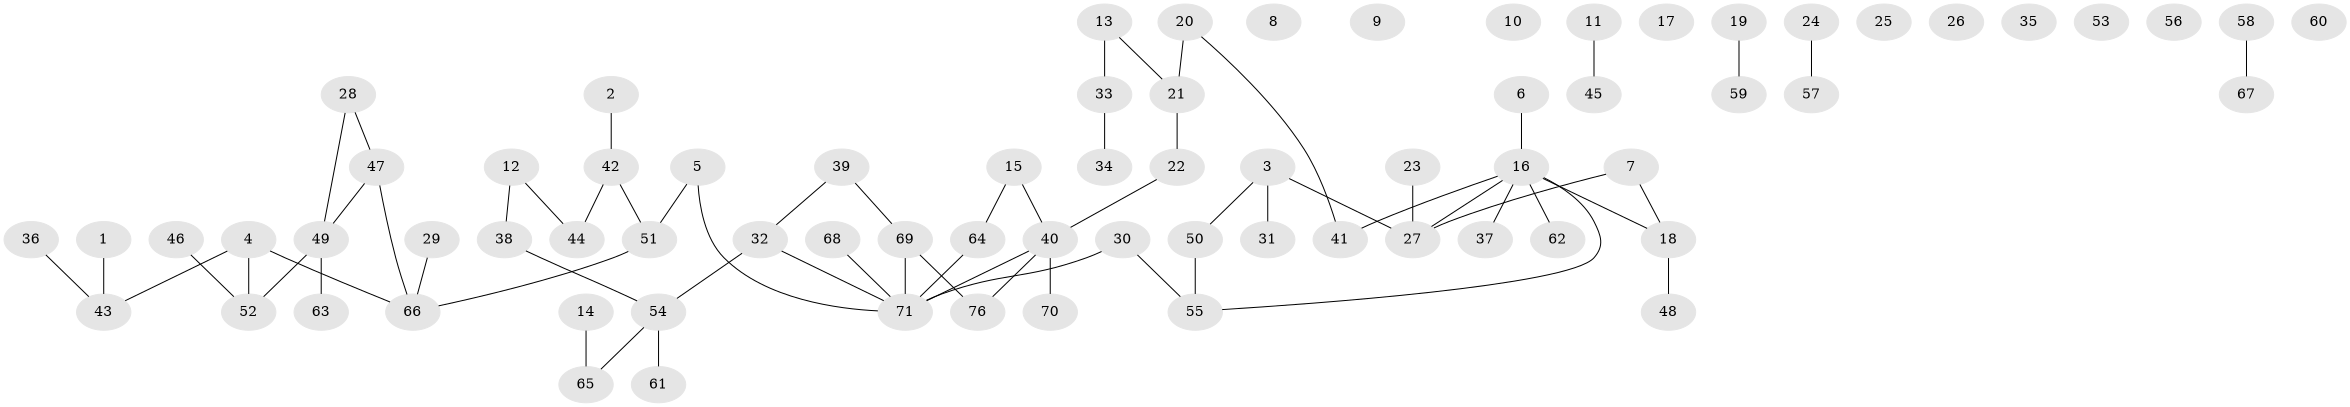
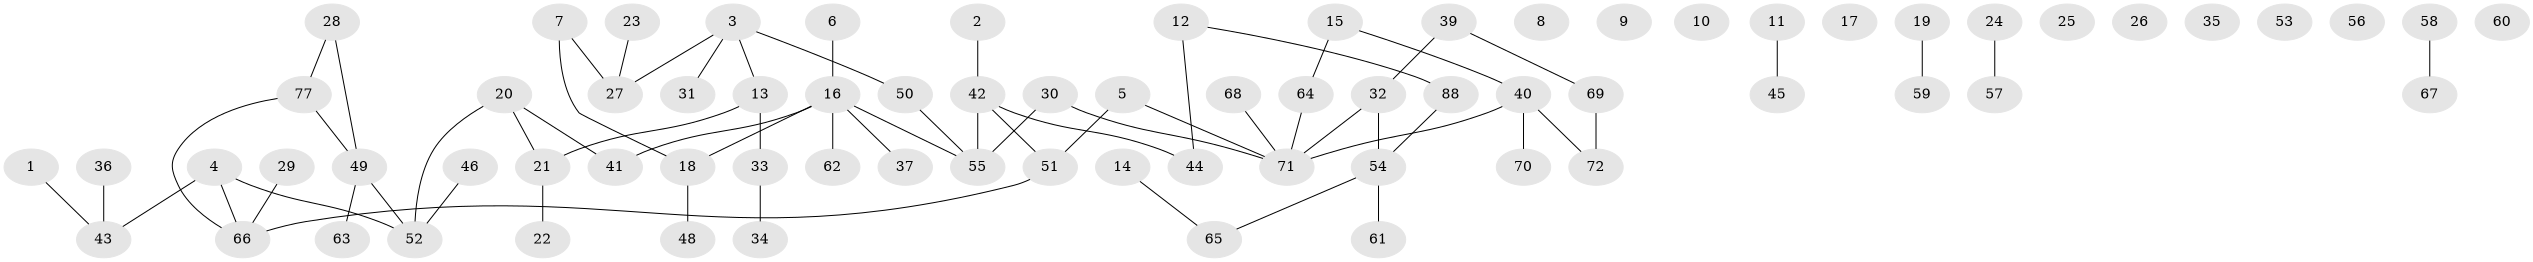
none -> (747, 58)
none -> (978, 131)
none -> (432, 153)
(377, 167) -> (304, 95)
(1114, 203) -> none
(1467, 203) -> none
(504, 240) -> (1451, 95)
(905, 276) -> none
(978, 312) -> (1596, 167)
